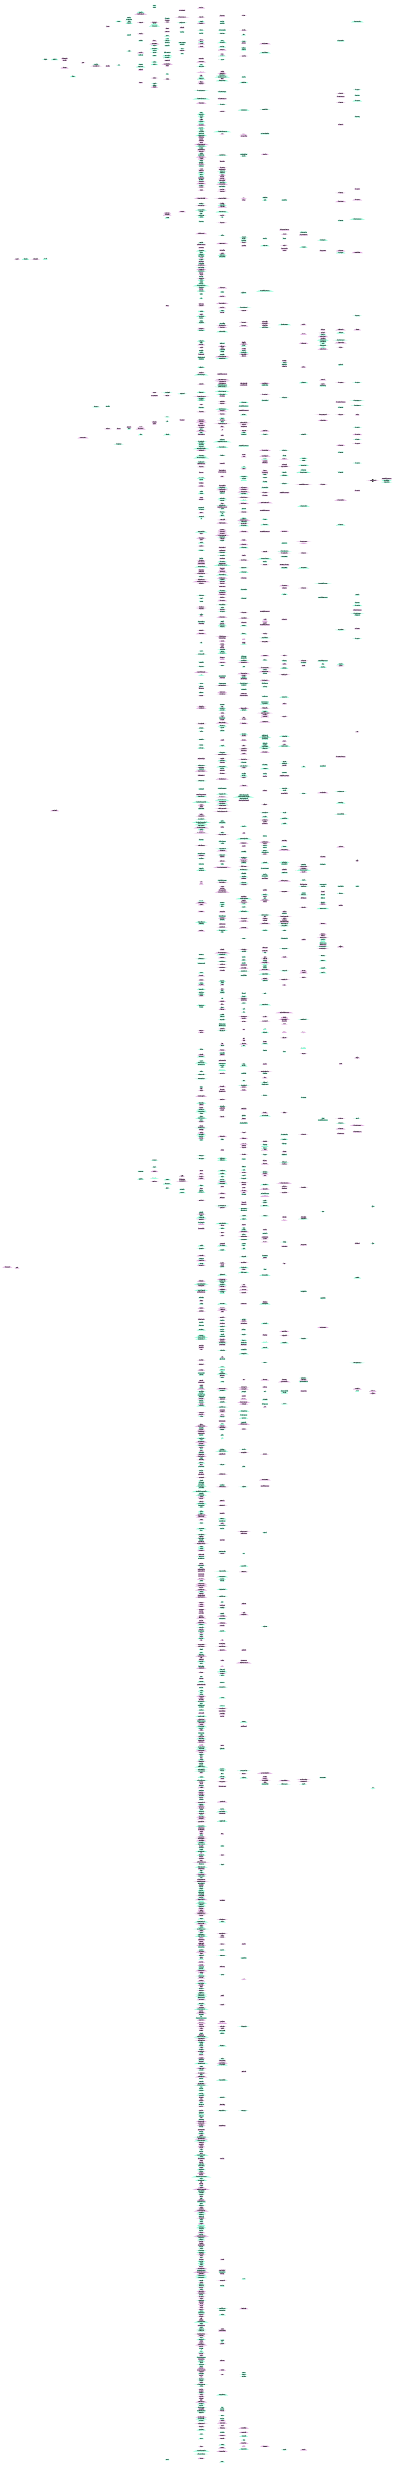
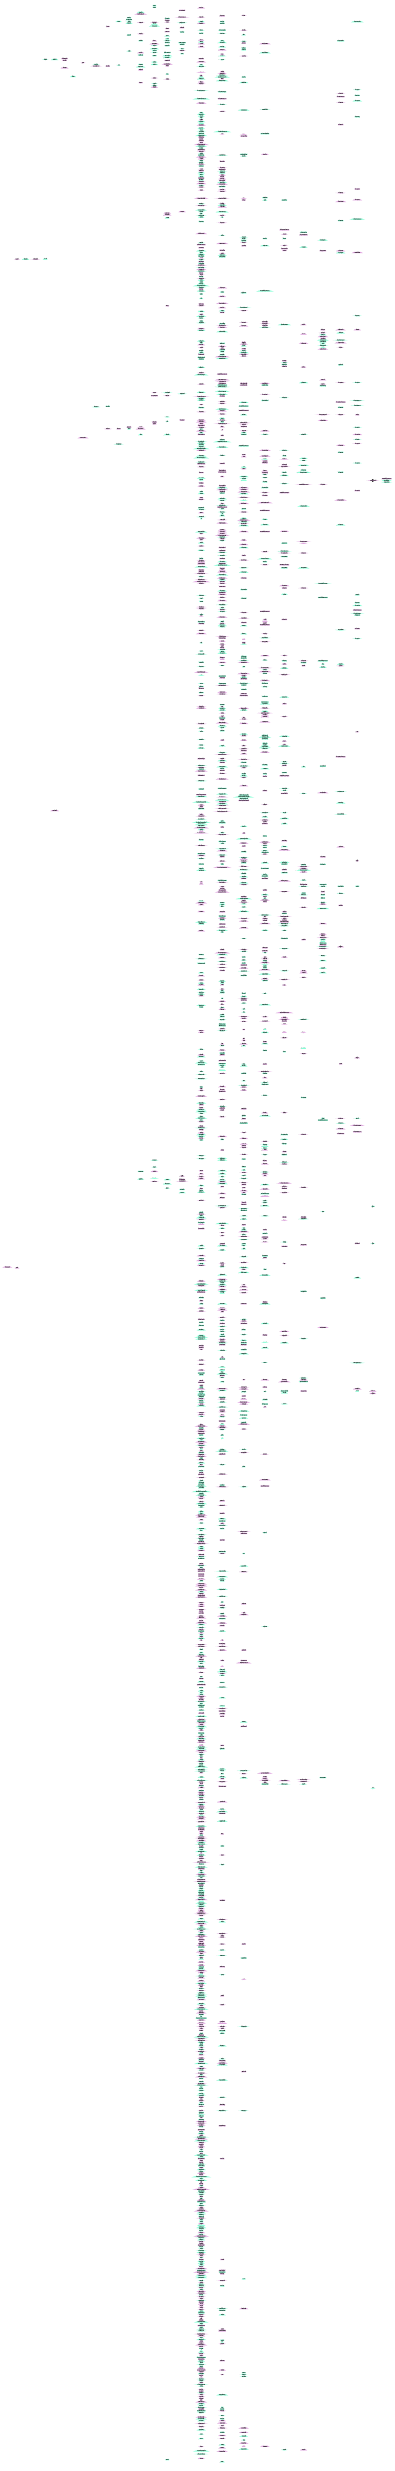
(201, 1936) -> (201, 1936)
